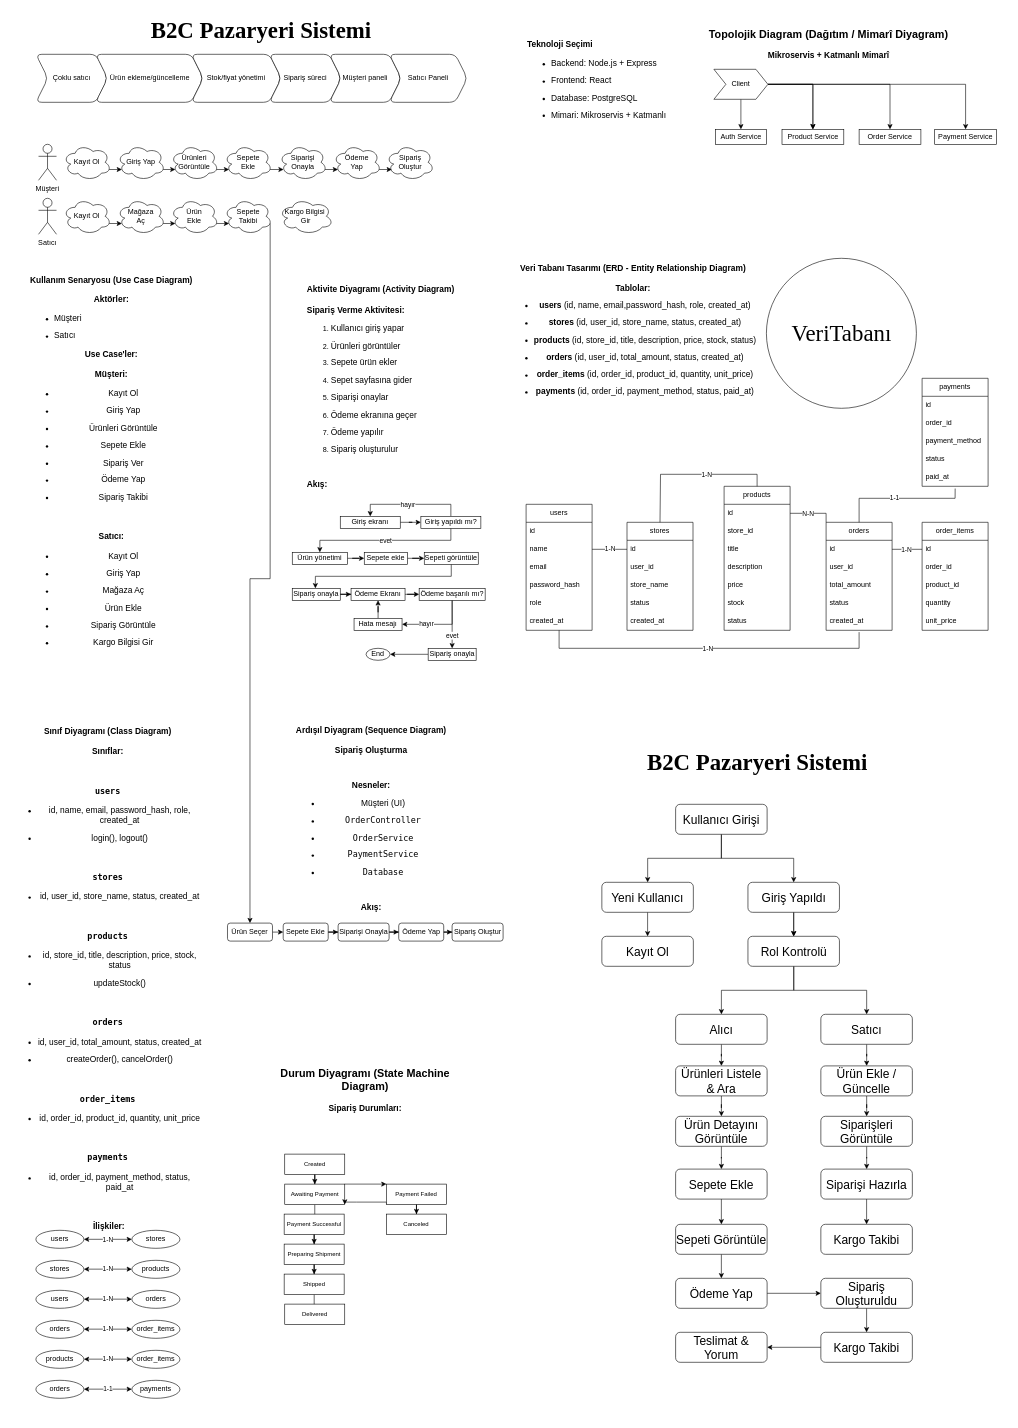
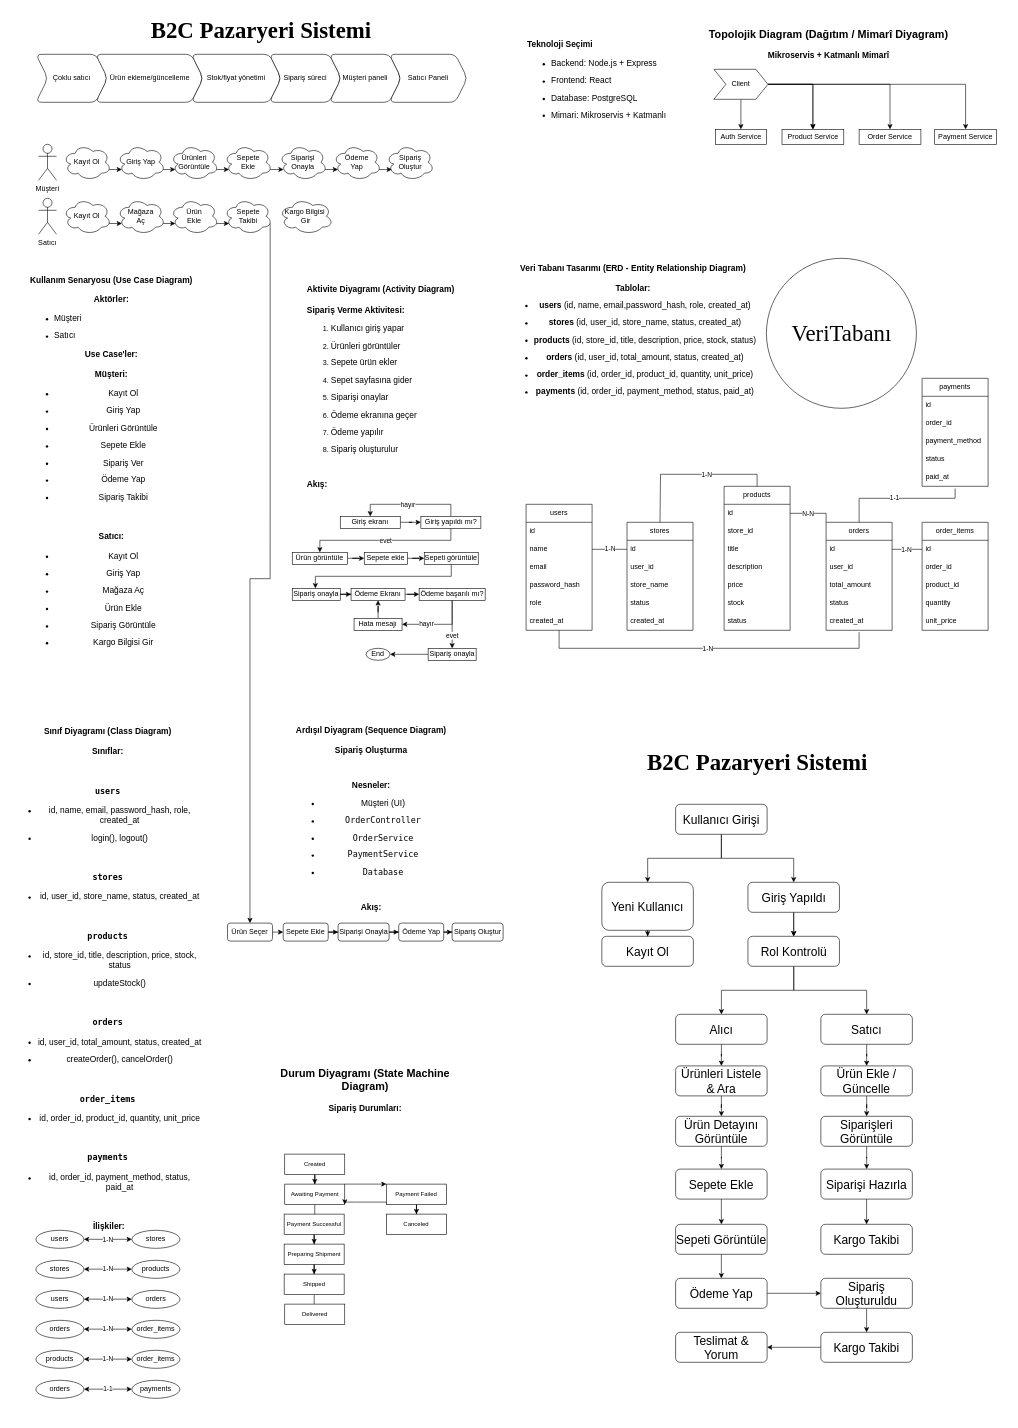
(320, 558) -> (320, 558)
(647, 897) -> (647, 906)
